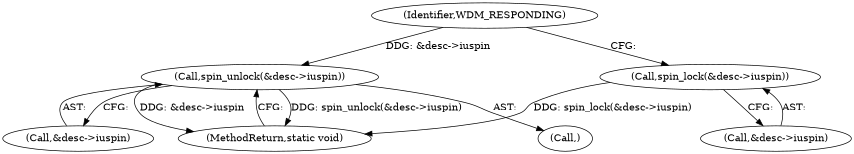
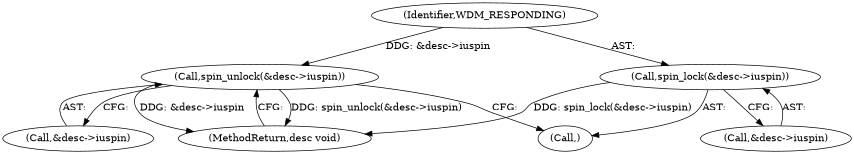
(625, 46) -> (625, 46)
(507, 108) -> (507, 108)
none -> (661, 125)
(275, 139) -> (275, 139)
